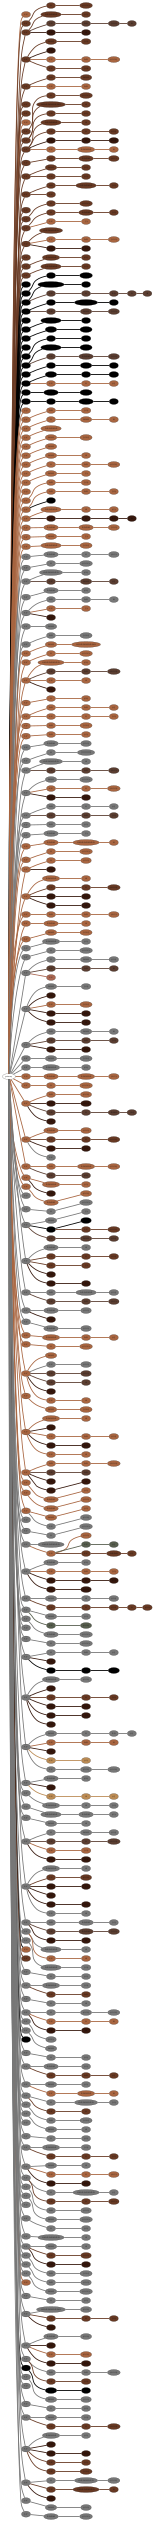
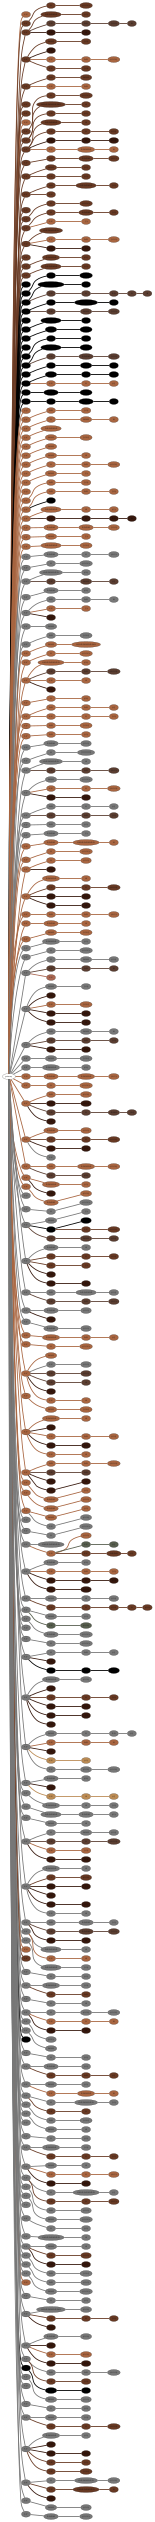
(12, 1514) -> (12, 1514)
